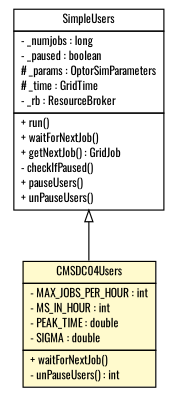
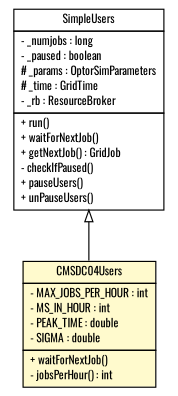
(75, 376) -> (72, 376)
